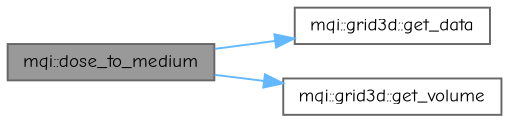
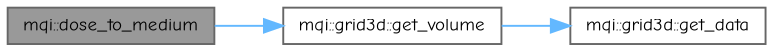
(245, 45) -> (526, 26)
